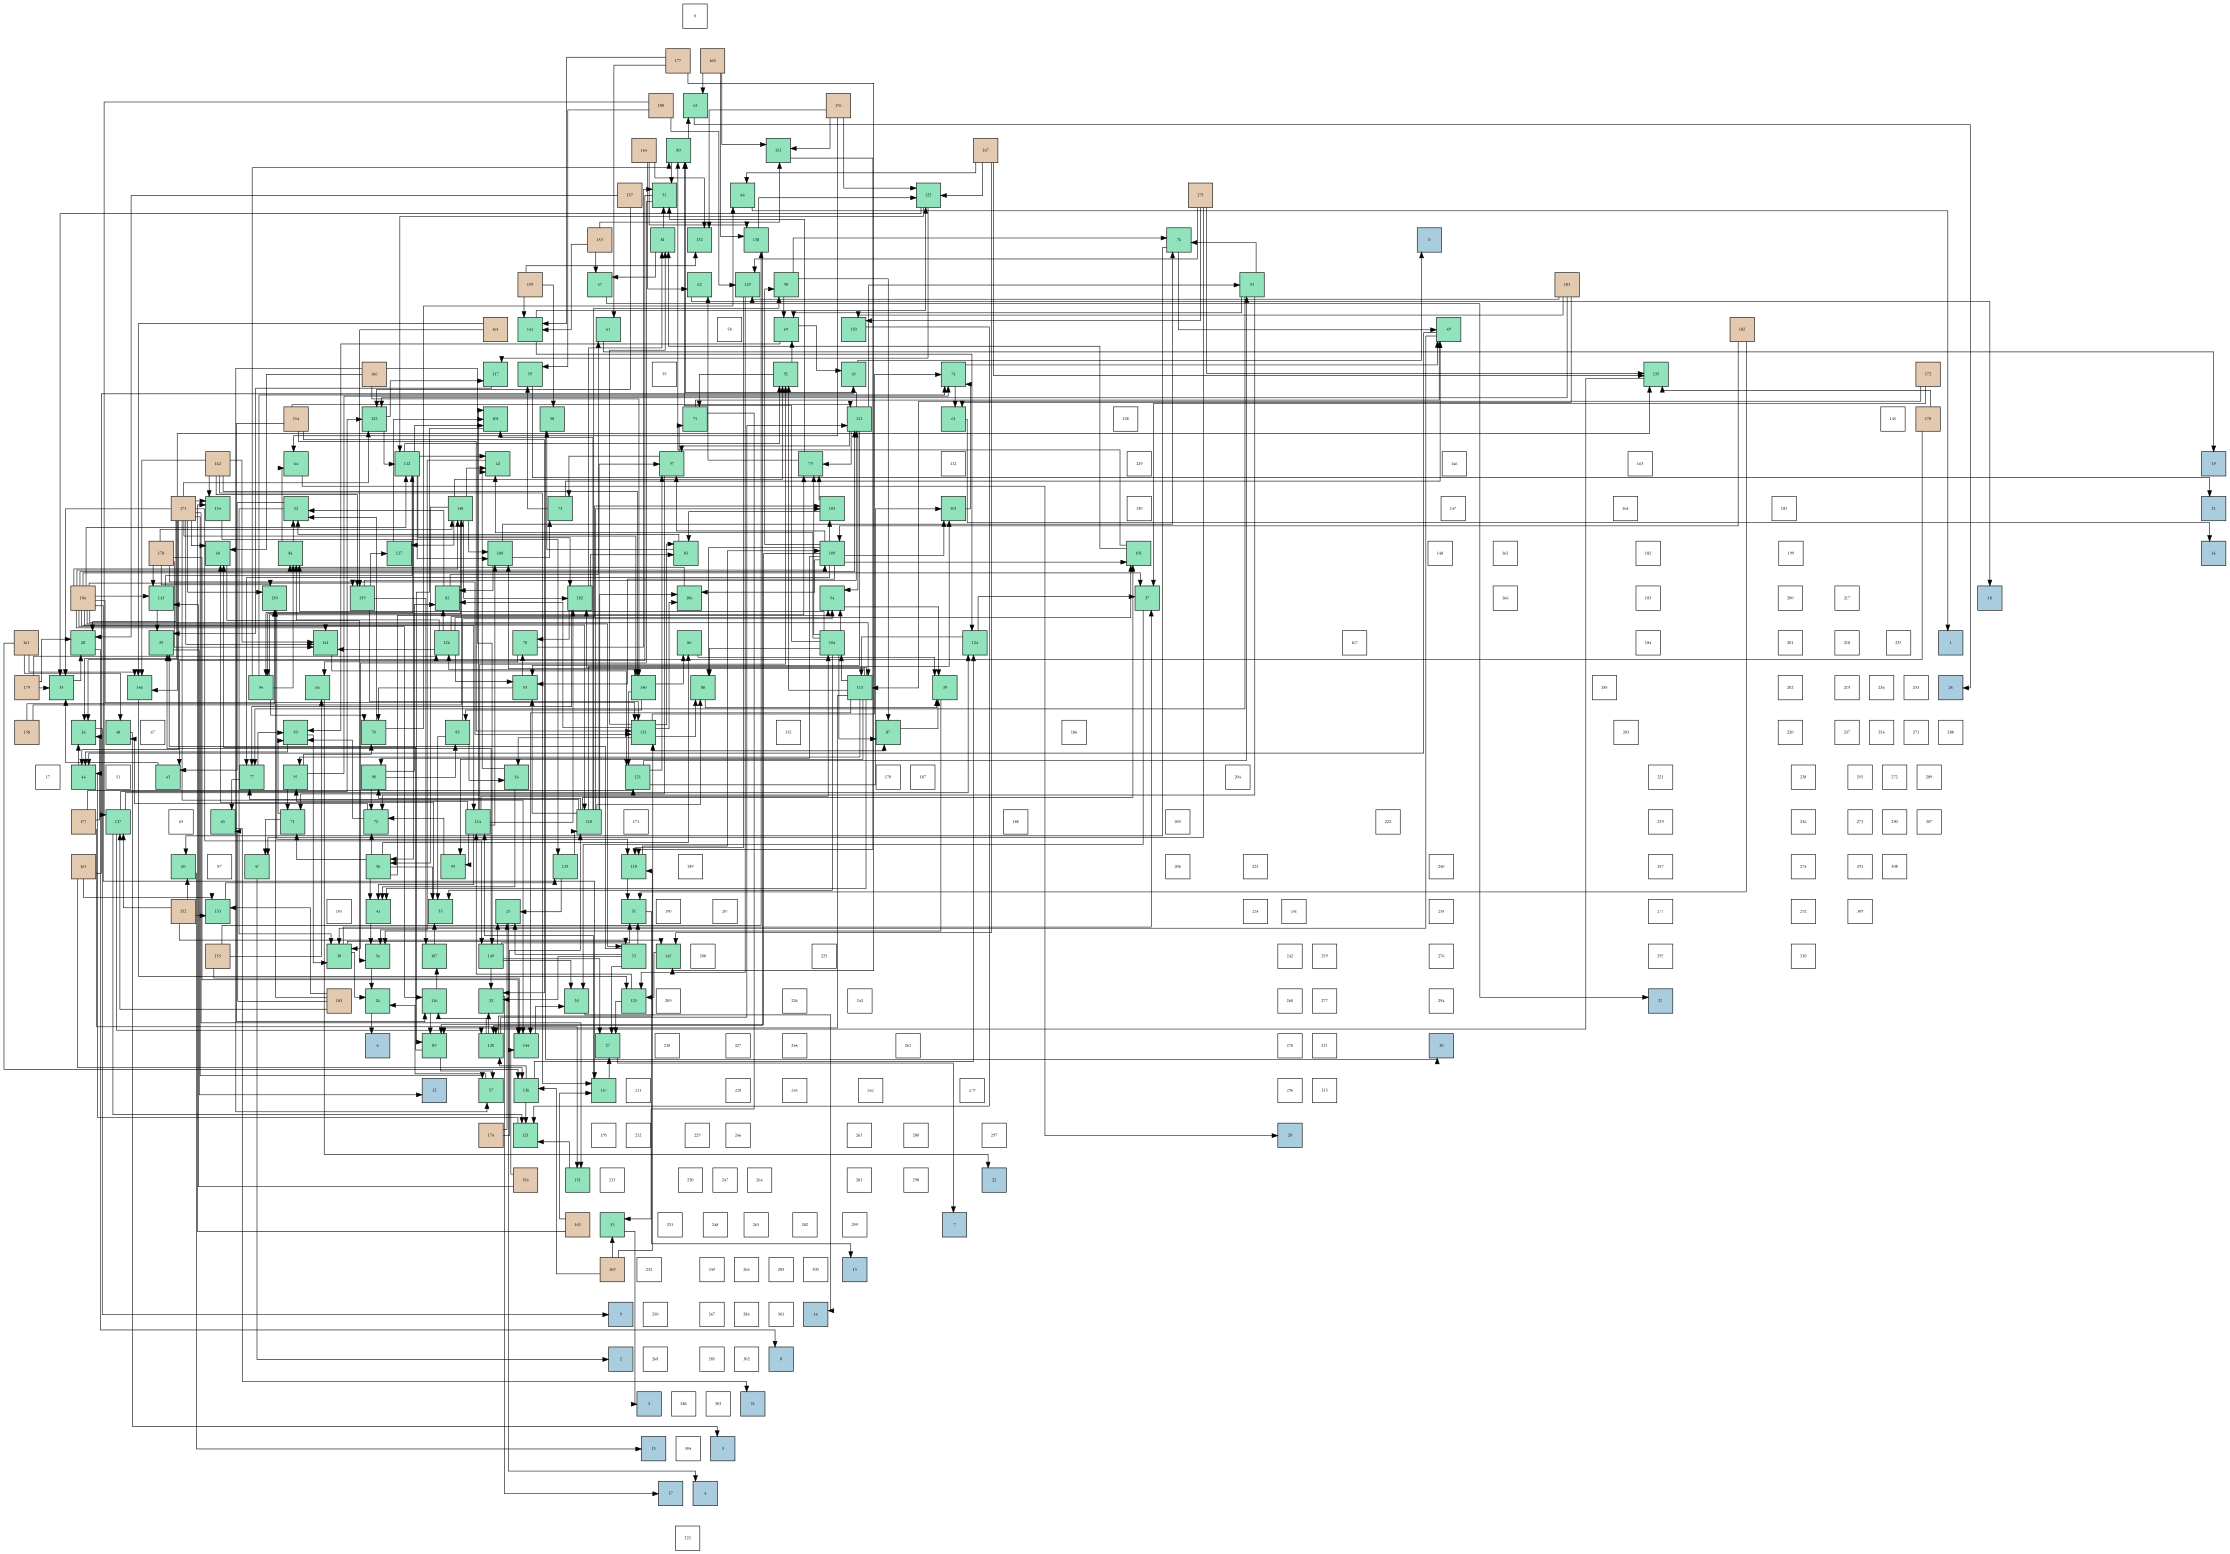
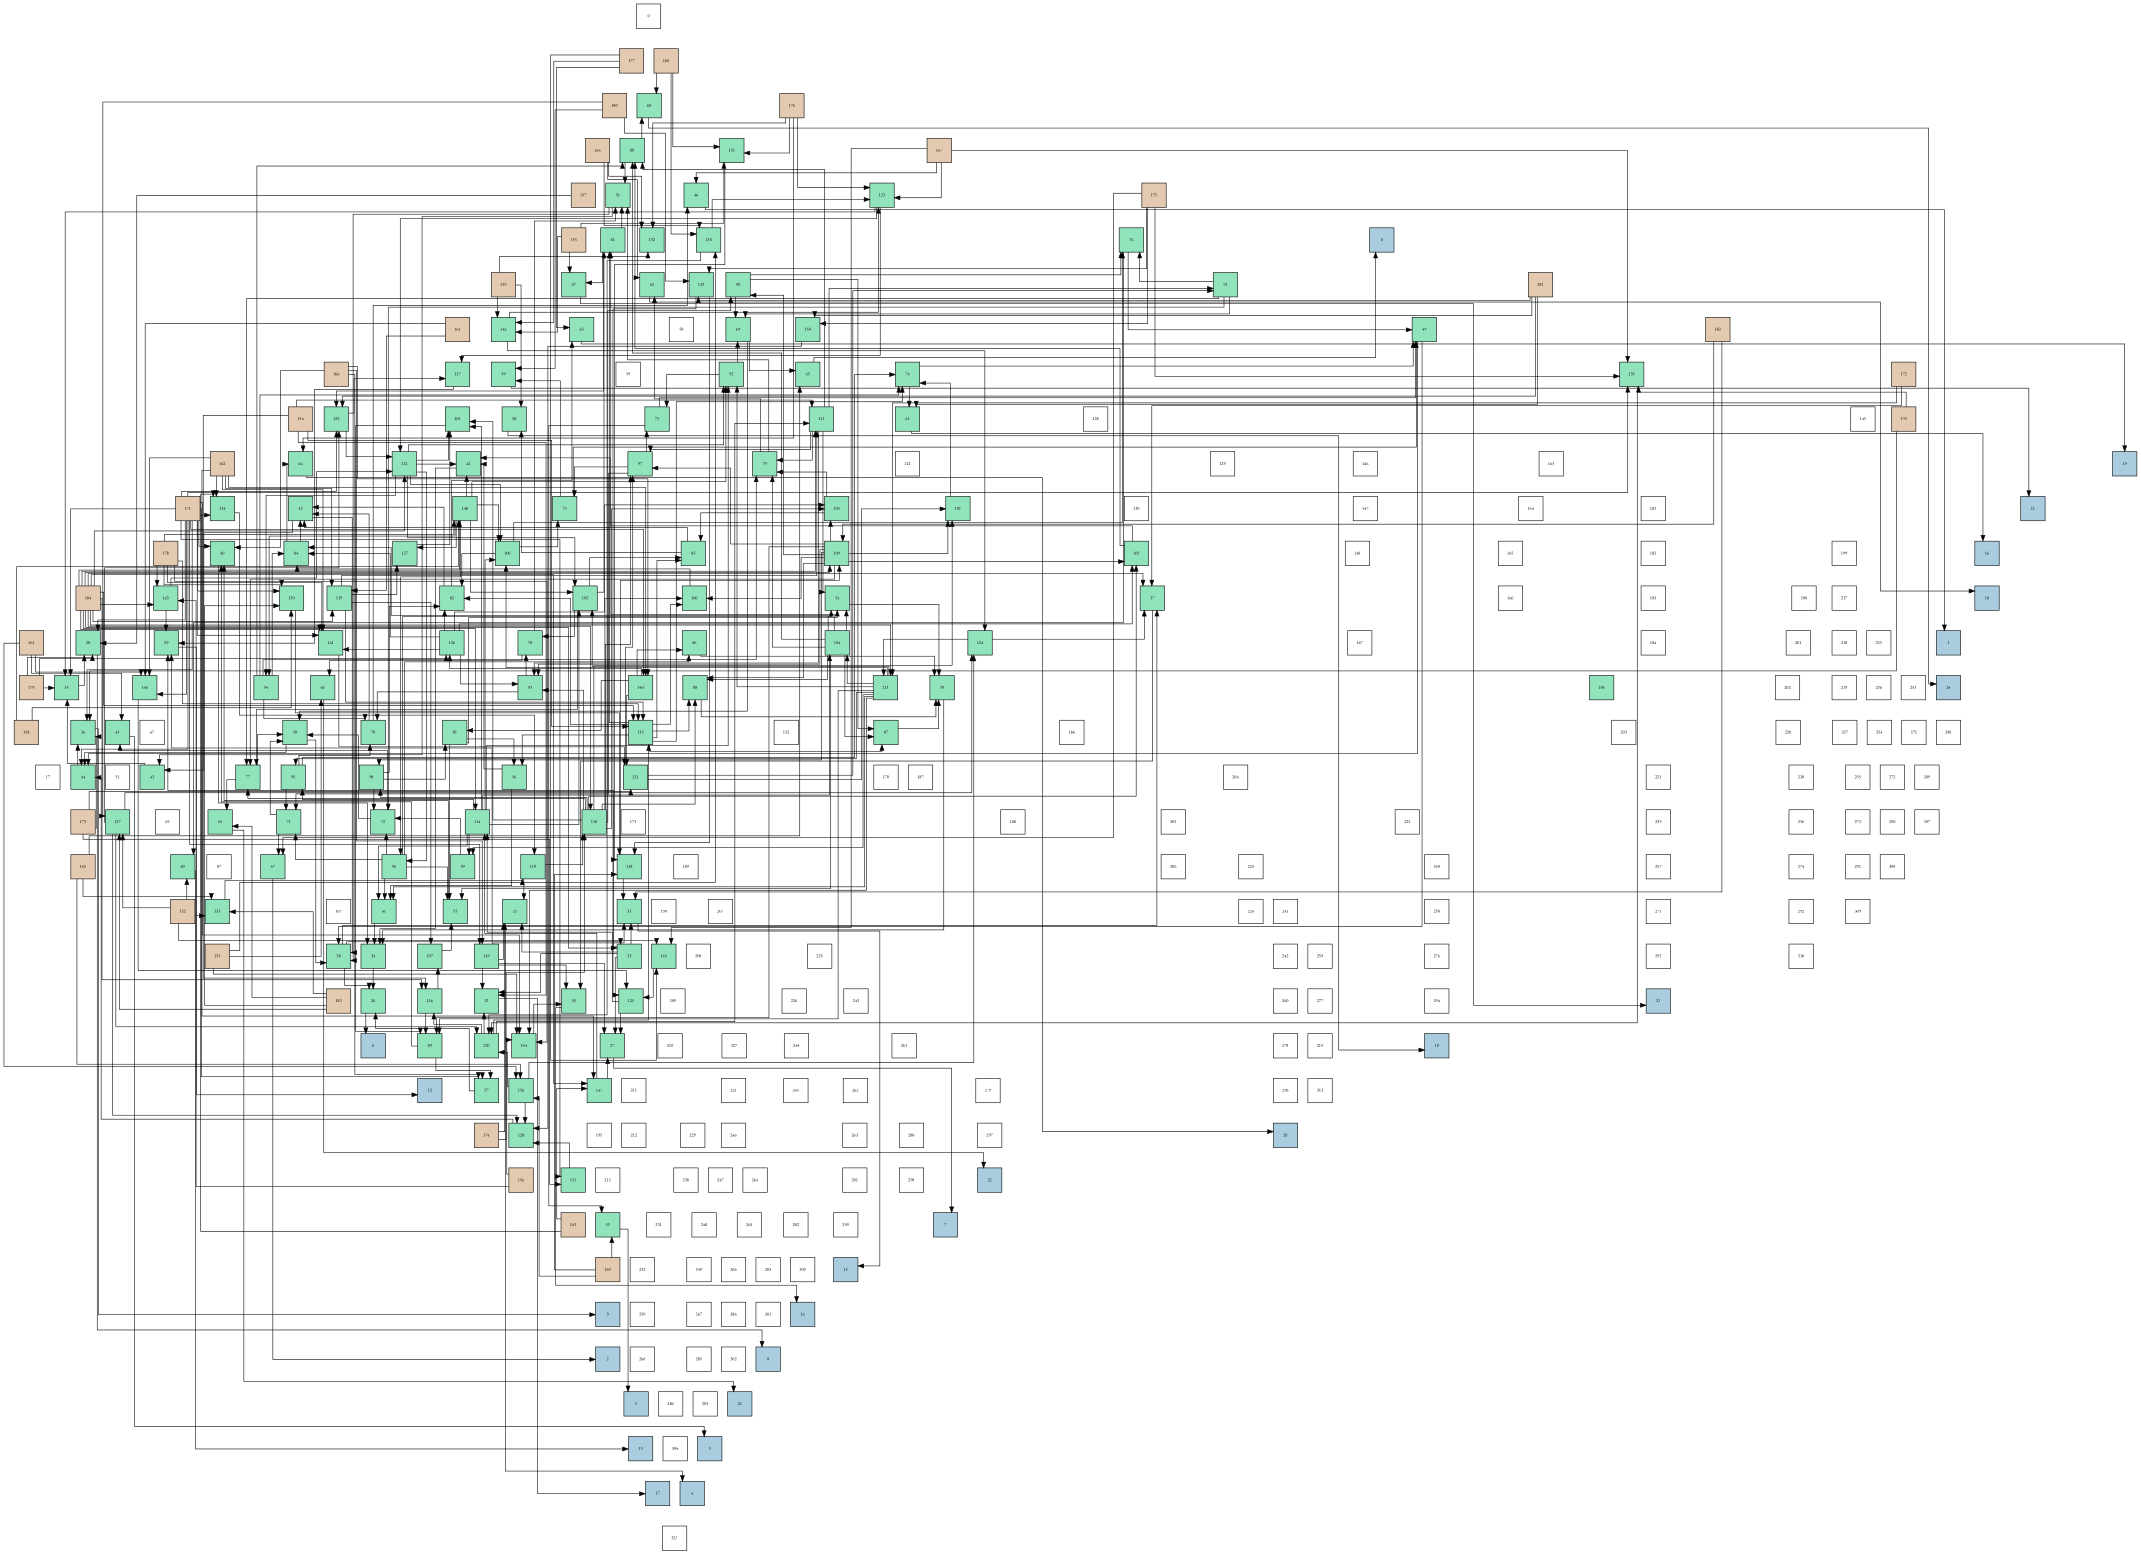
(577, 389) -> (503, 391)
(1605, 688) -> (1602, 688)
